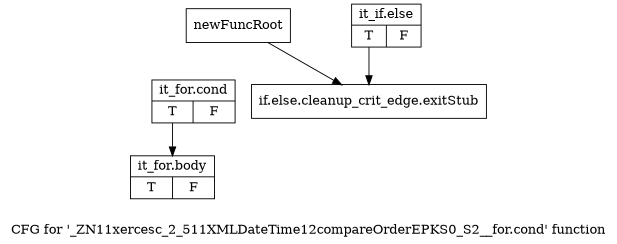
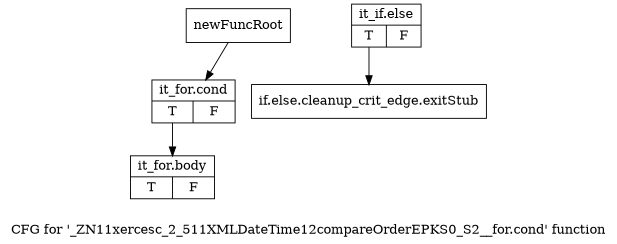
(301, 61) -> (219, 57)
